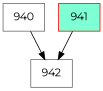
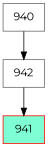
(67, 42) -> (24, 98)
